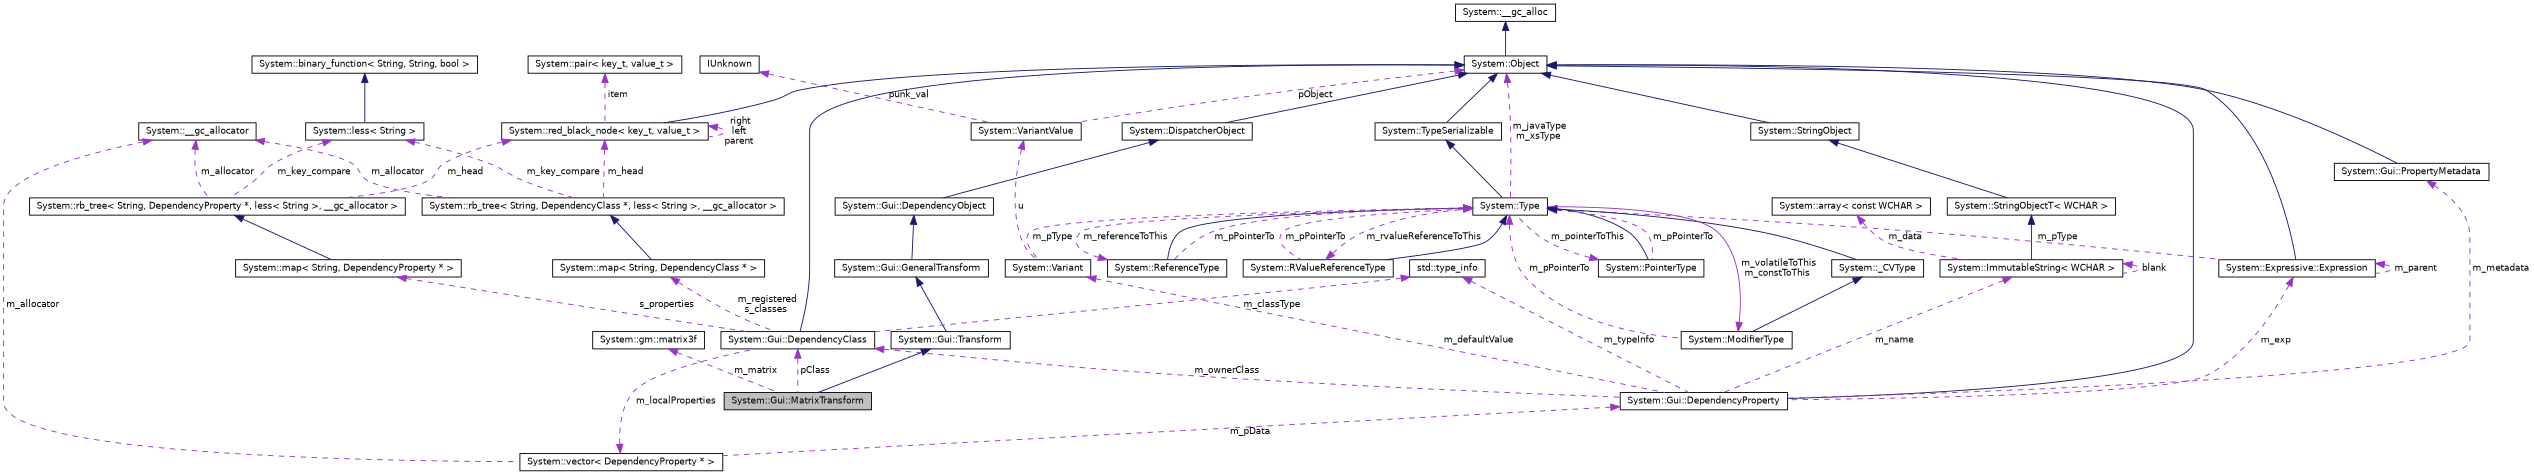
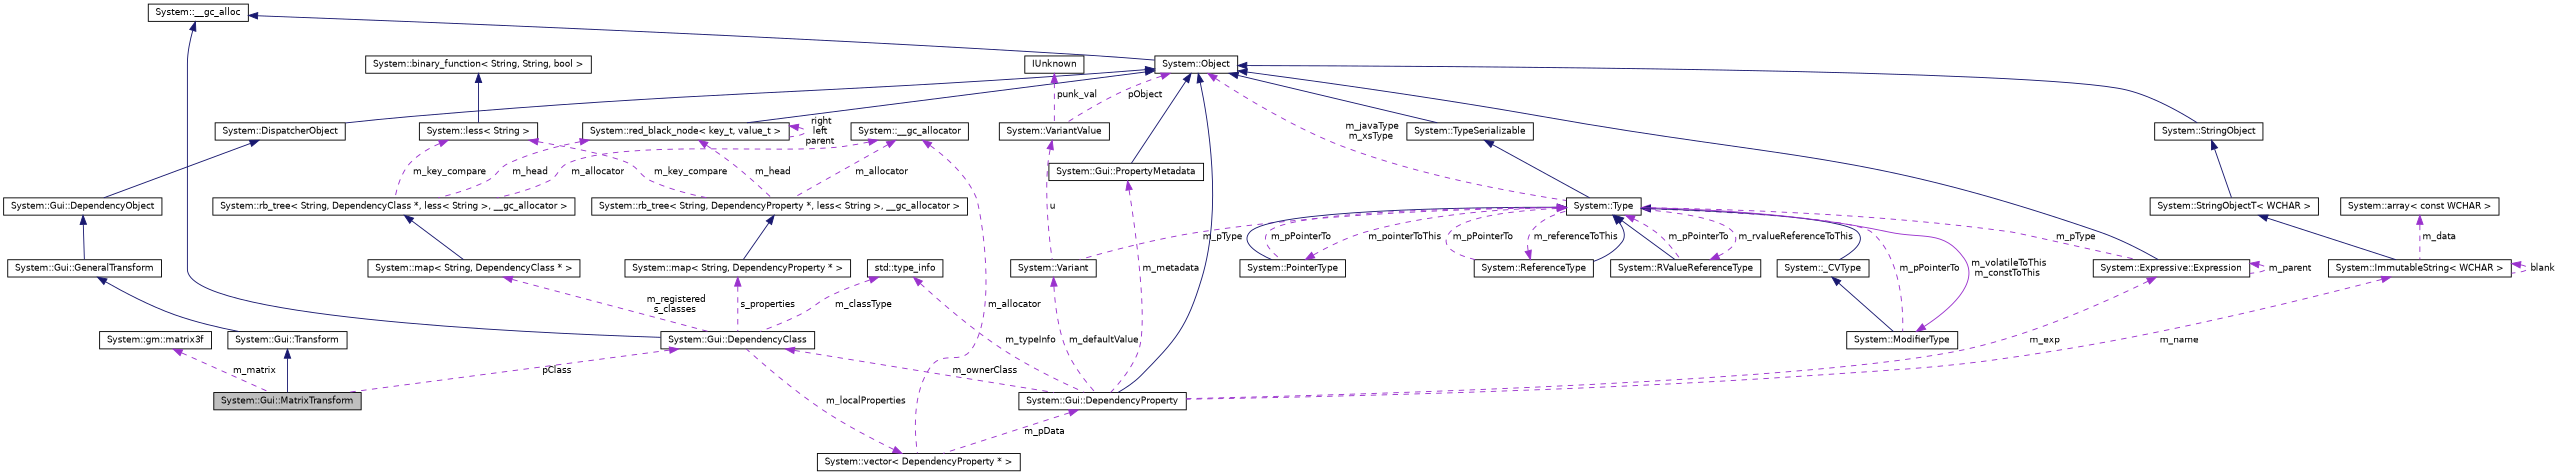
(605, 65) -> none
(1026, 77) -> (300, 311)
